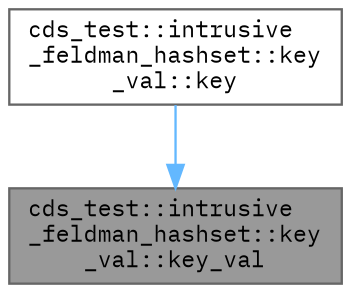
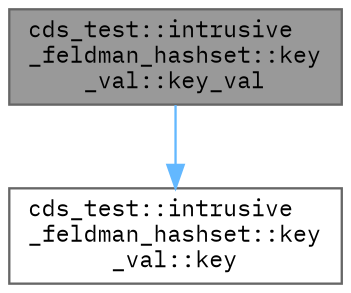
(176, 135) -> (176, 135)
